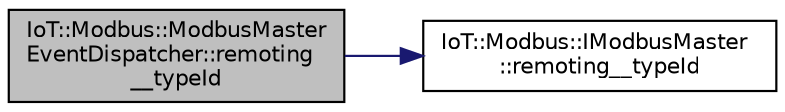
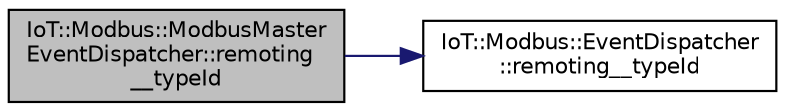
(600, 56) -> (600, 56)
